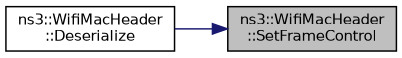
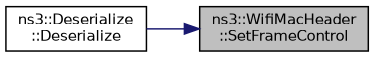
(90, 29) -> (76, 29)
